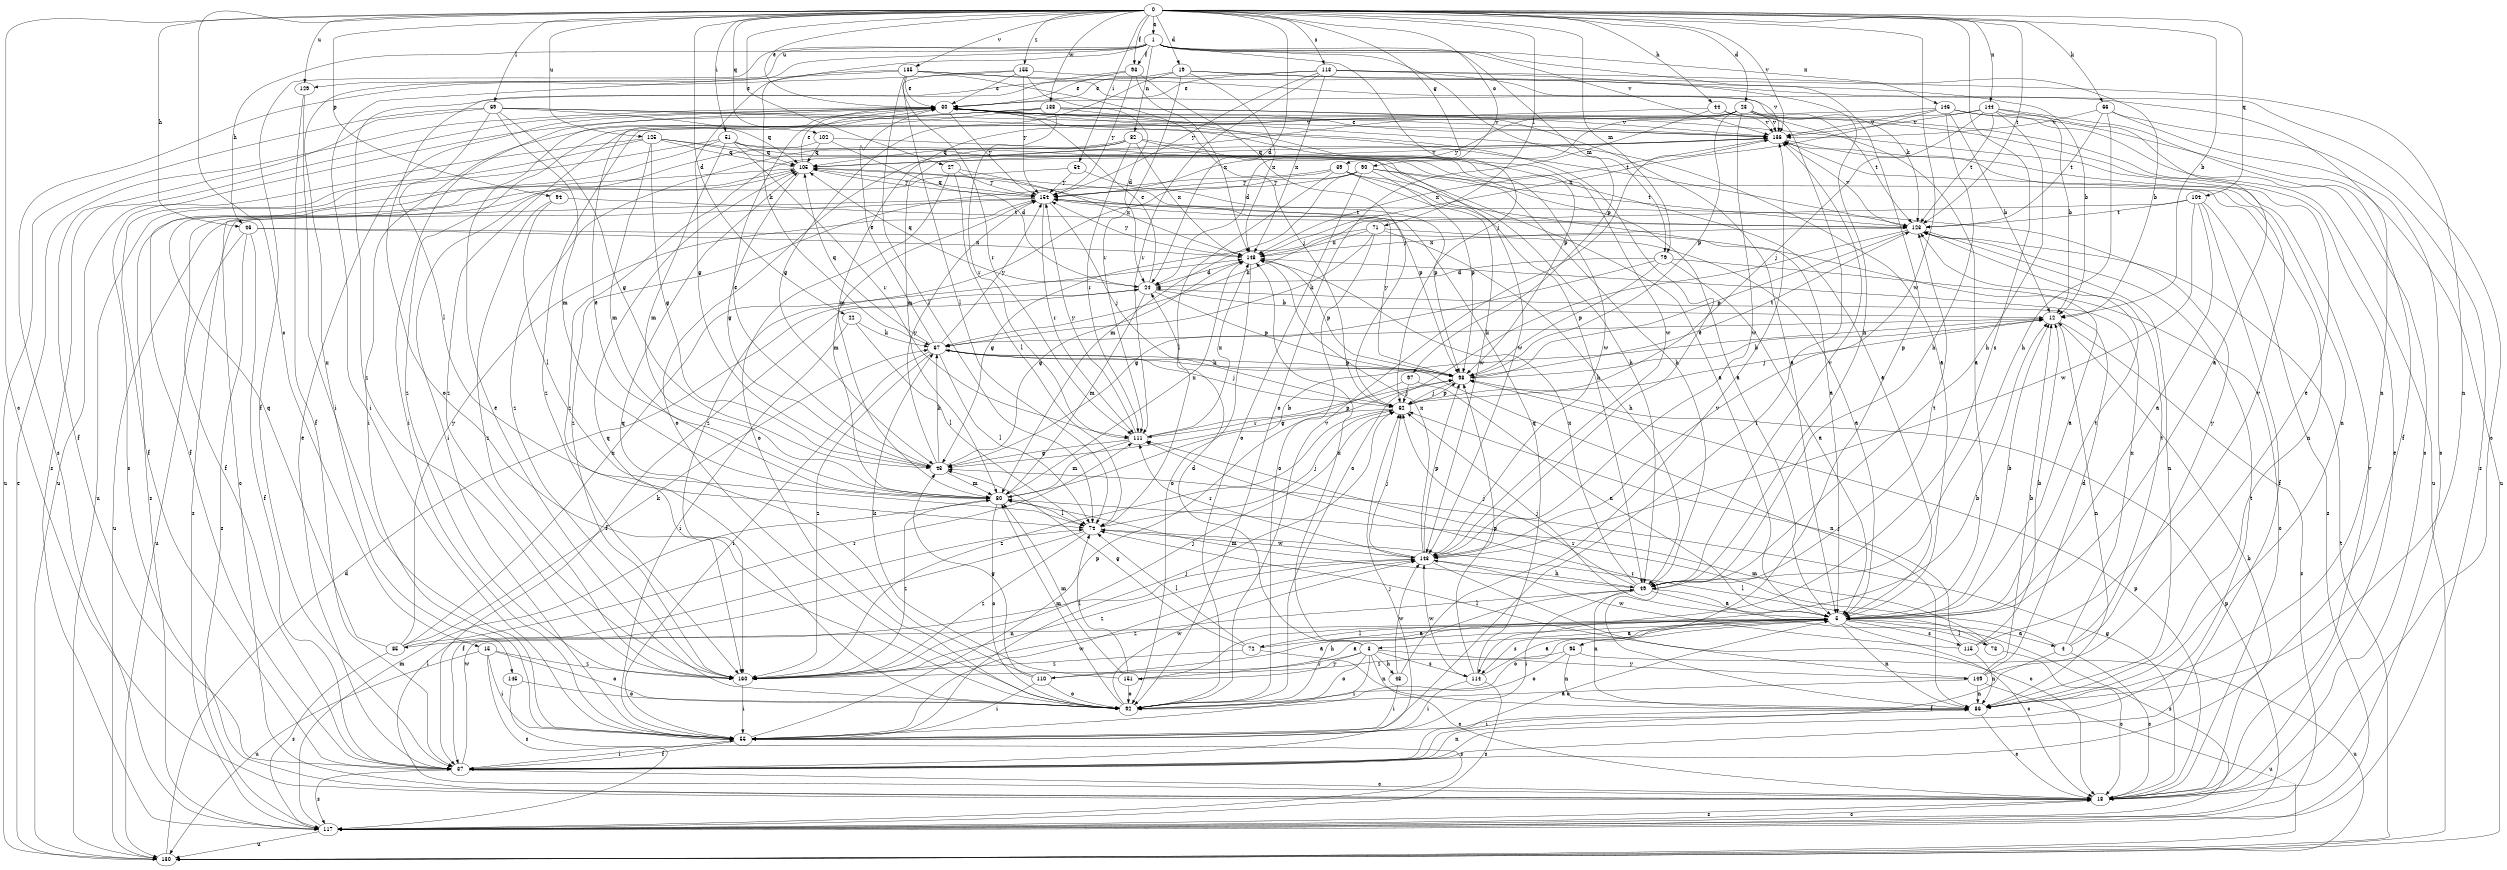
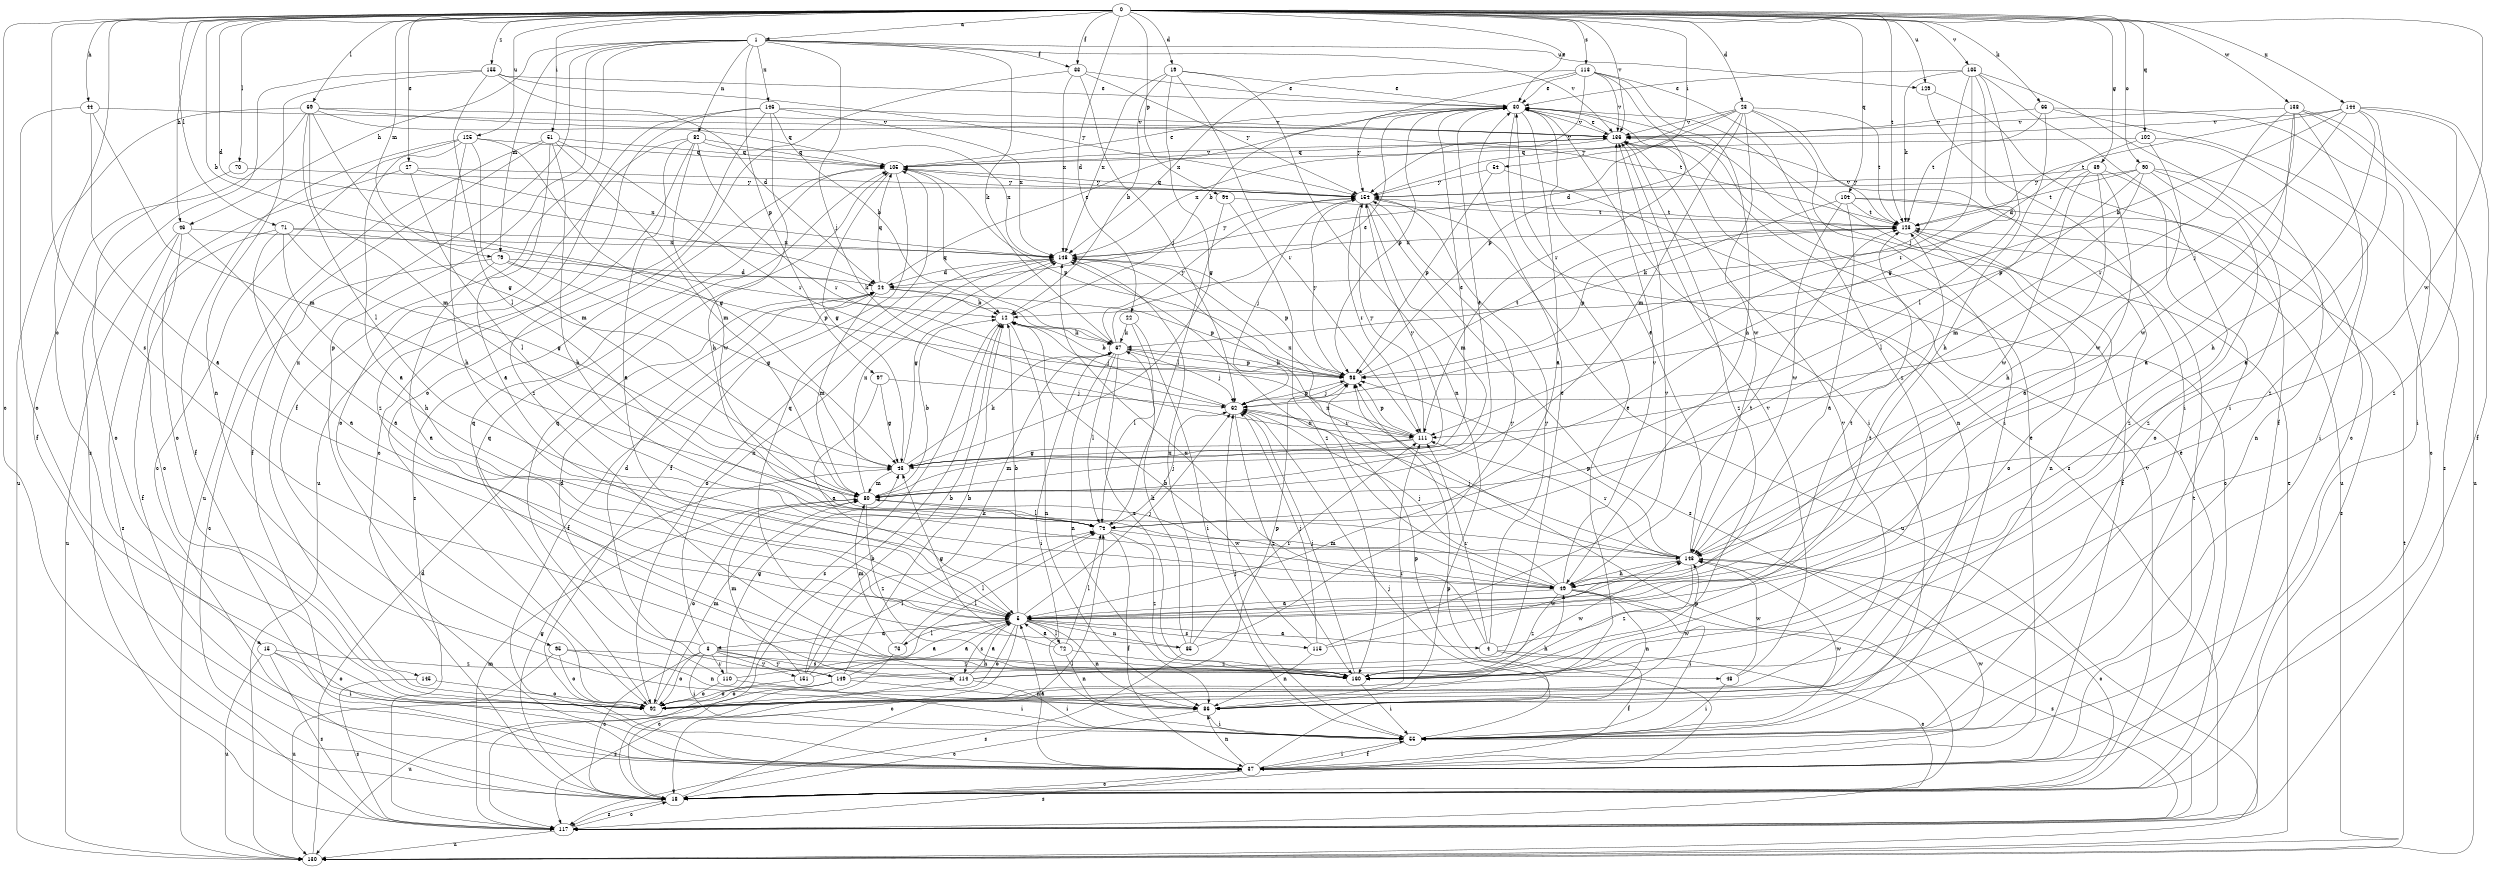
(1134, 70) -> (1077, 70)
none -> (238, 168)
